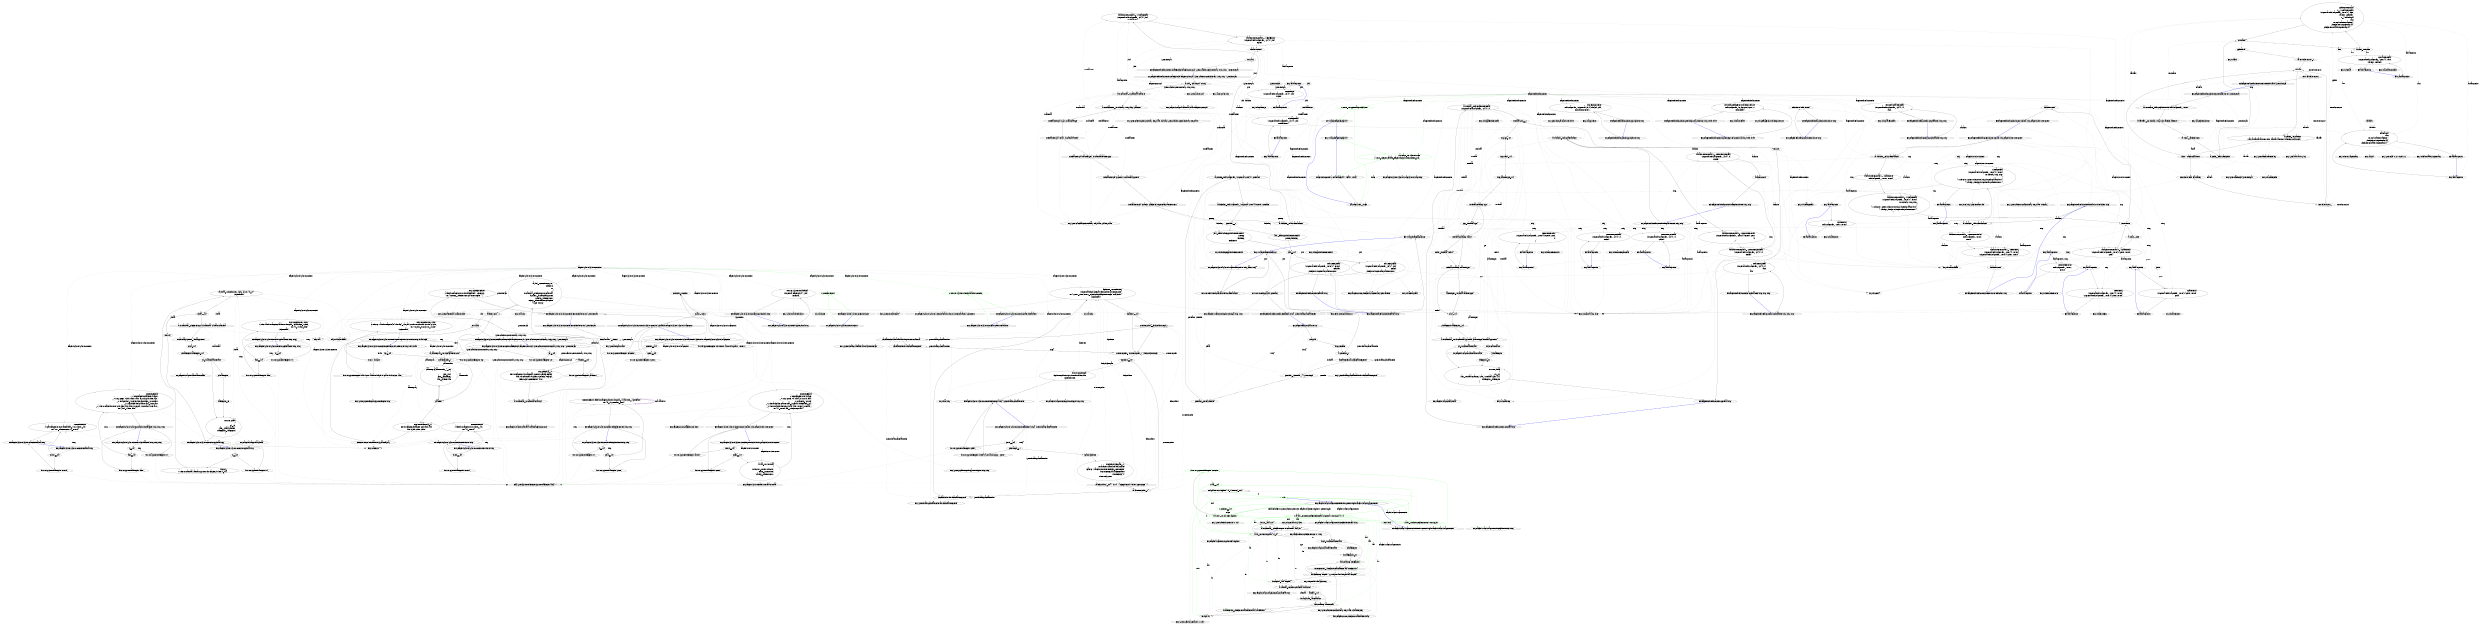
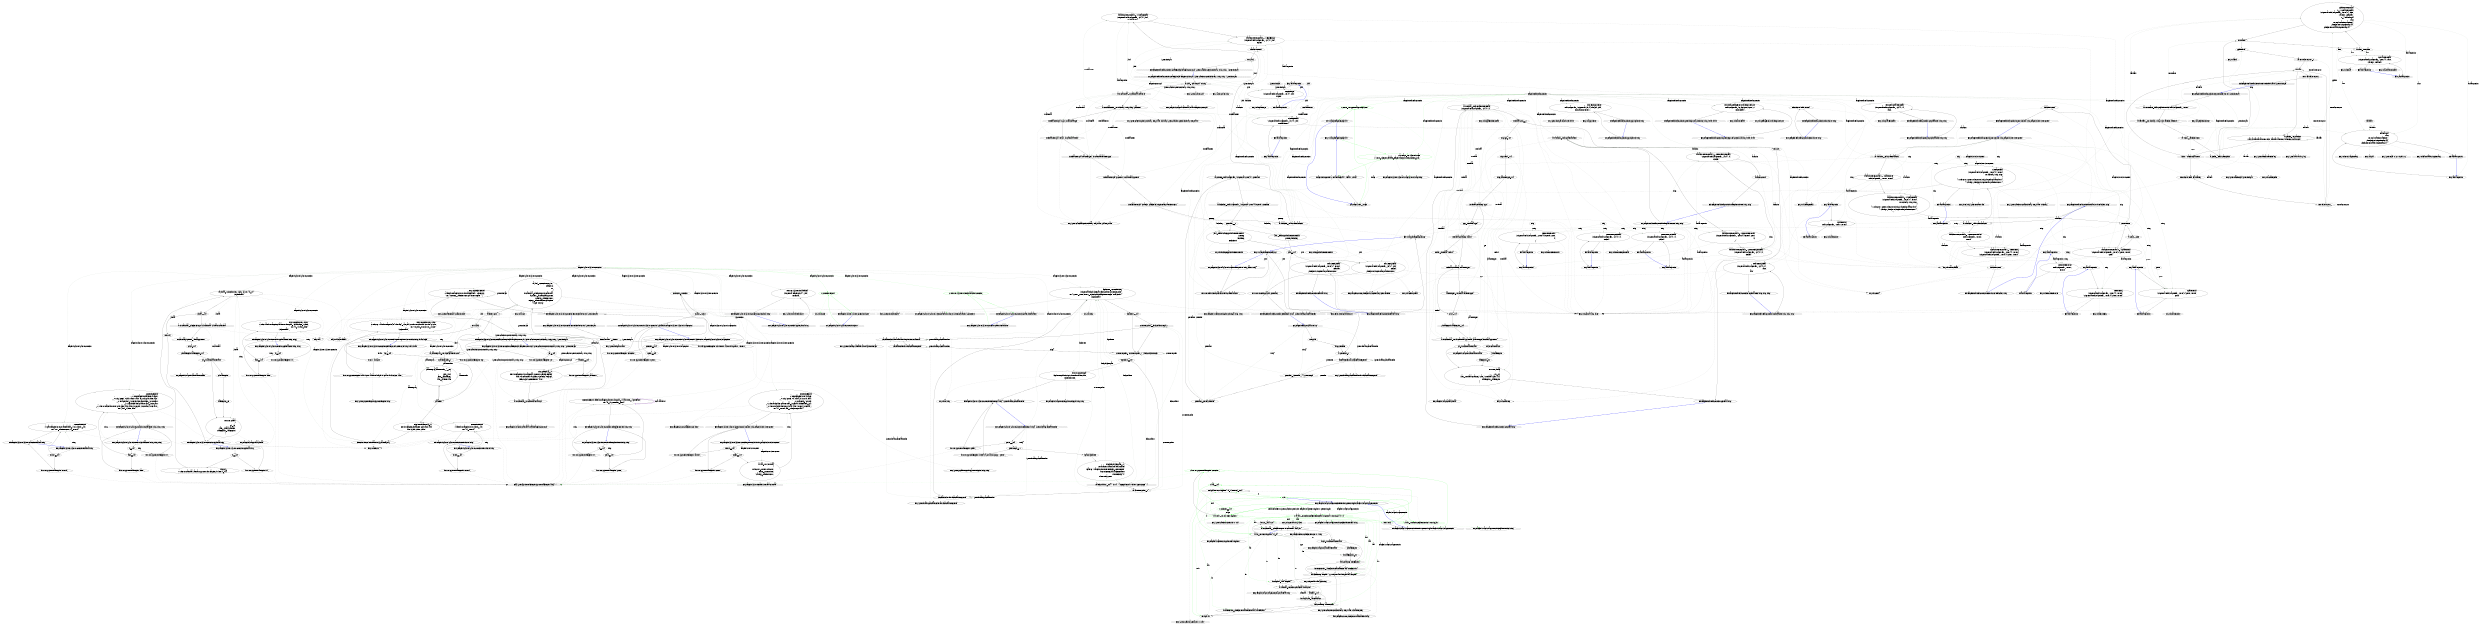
(2193, 149) -> (2193, 149)
(1208, 347) -> (1208, 347)
(1330, 360) -> (1330, 360)
